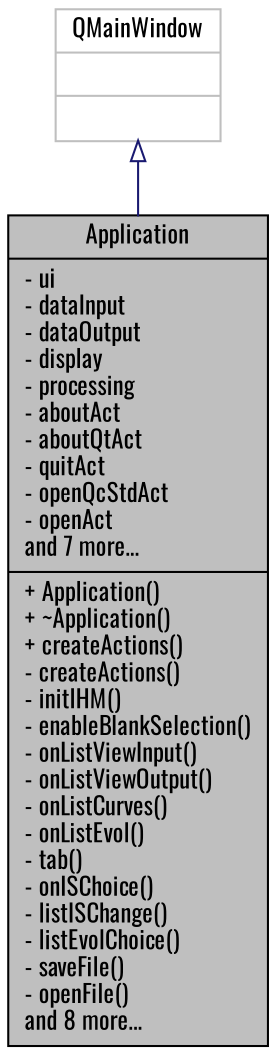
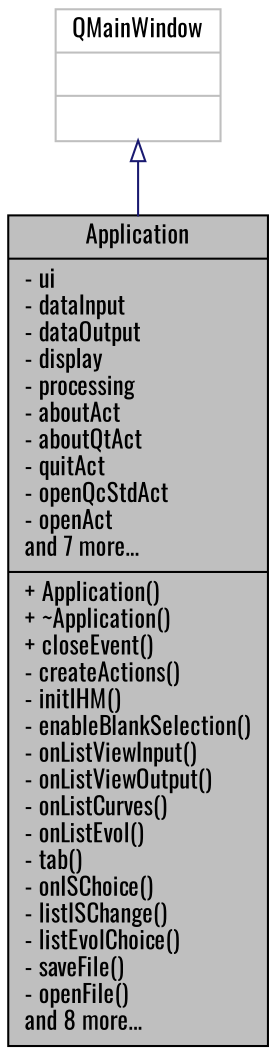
(104, 647) -> (90, 647)
